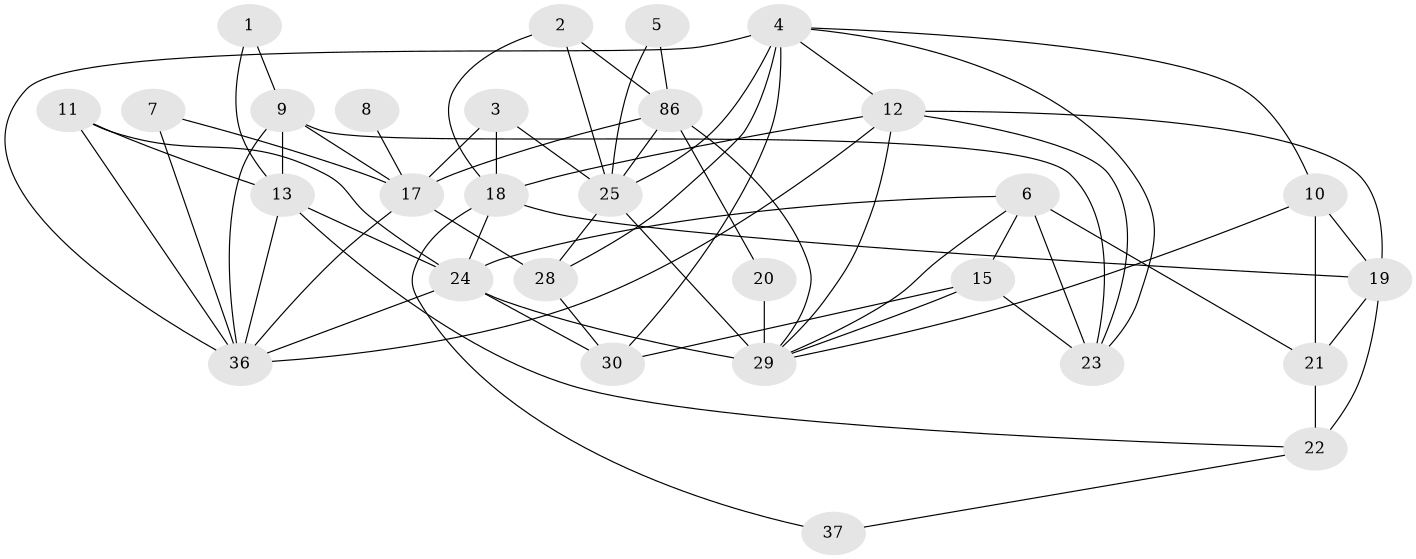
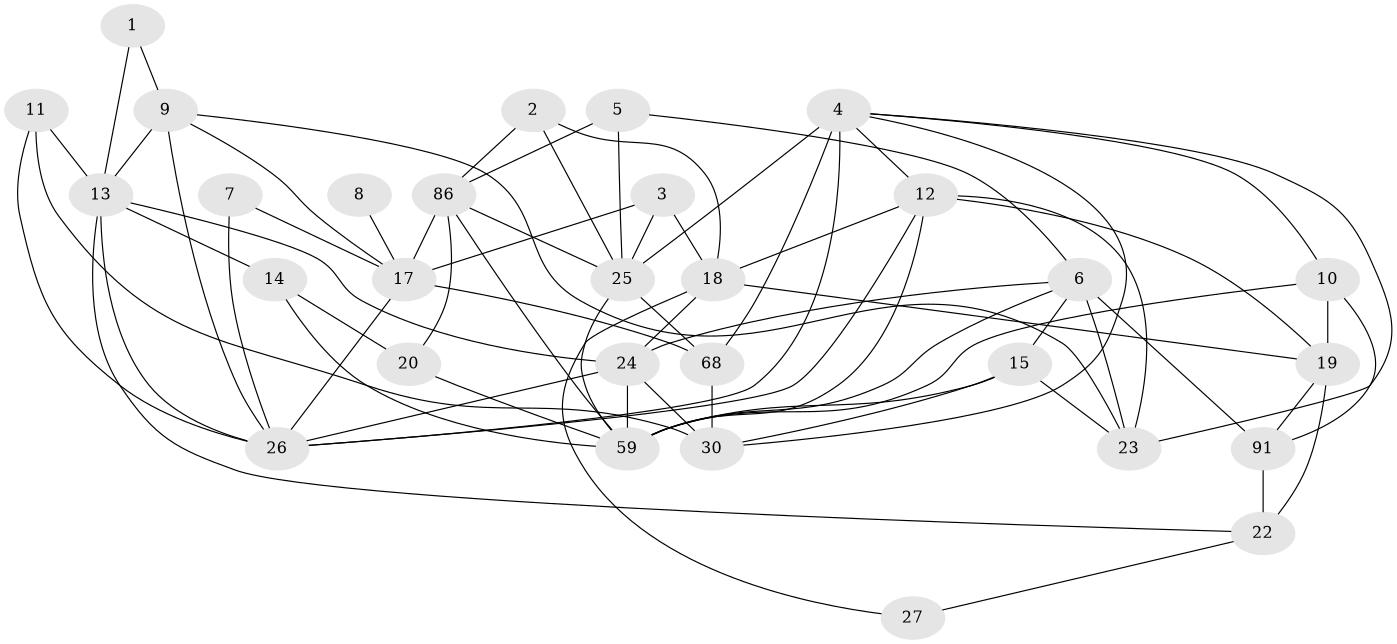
none -> (864, 145)
(273, 154) -> (308, 367)
none -> (275, 280)
(546, 280) -> (712, 364)
(240, 364) -> (277, 449)
(764, 364) -> (627, 449)
(1315, 364) -> (1263, 449)
(834, 533) -> (913, 618)
